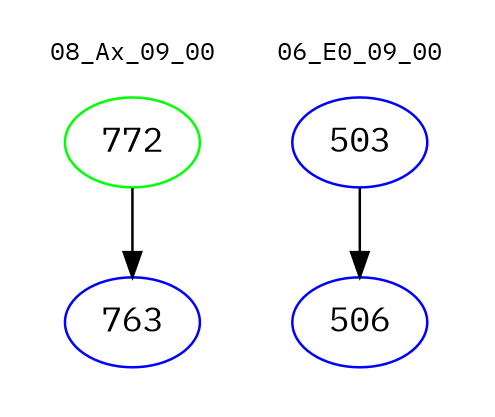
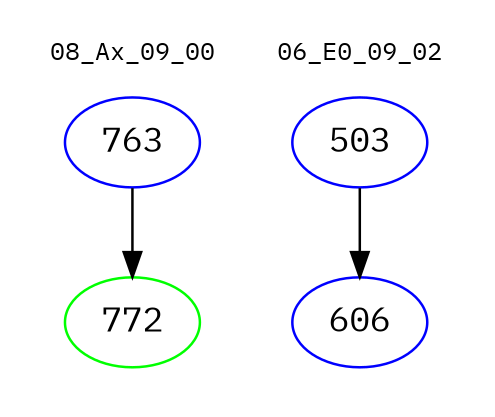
(361, 54) -> (361, 54)
(132, 220) -> (132, 220)
(360, 322) -> (360, 322)
